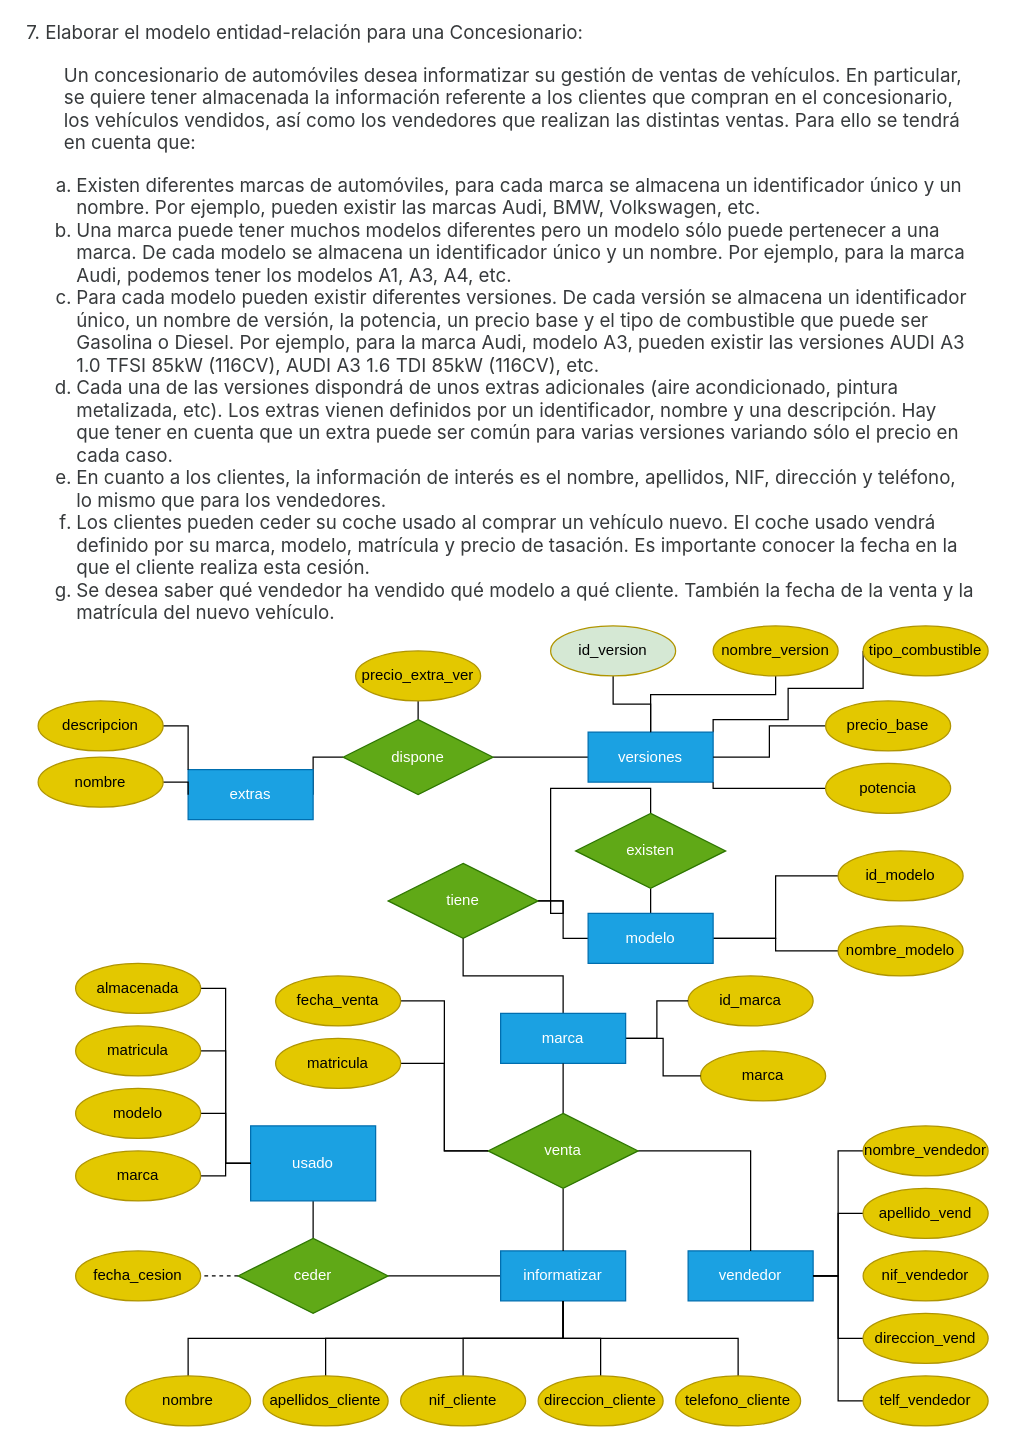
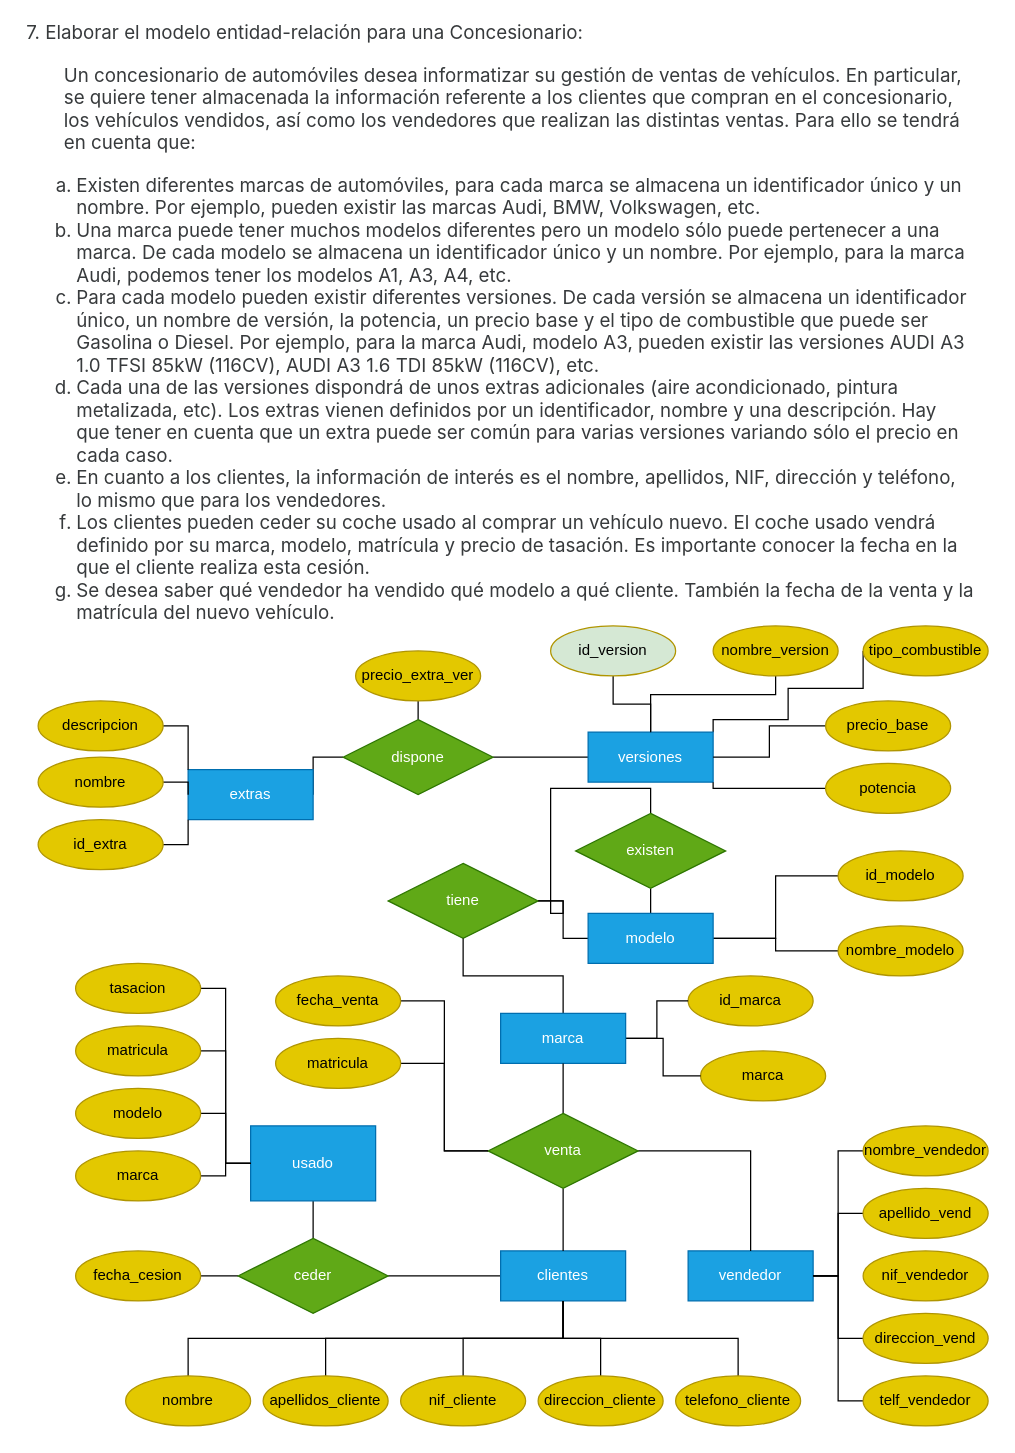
none -> (101, 844)
none -> (188, 844)
(138, 988) -> (138, 988)
(218, 1276) -> (218, 1276)
(563, 1276) -> (563, 1276)
